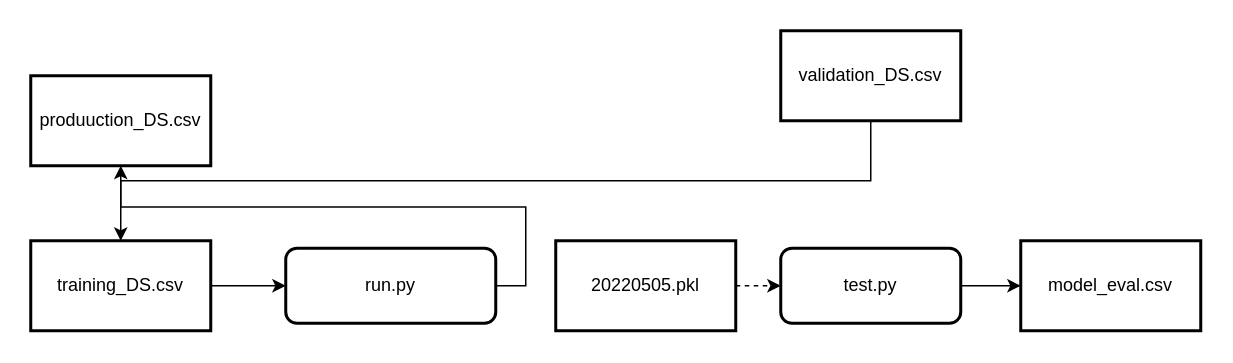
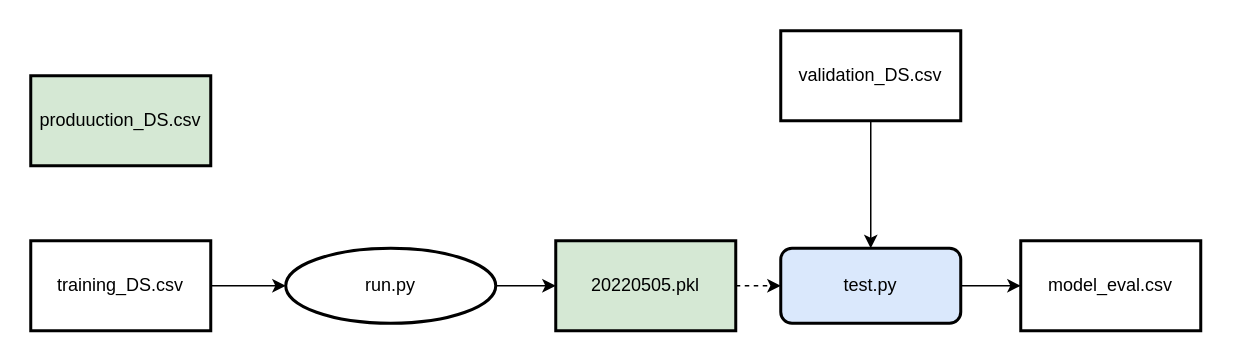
(121, 121) -> (121, 121)
(498, 181) -> (871, 208)
(365, 207) -> (534, 286)
(391, 286) -> (391, 286)
(646, 286) -> (646, 286)
(871, 286) -> (871, 286)
